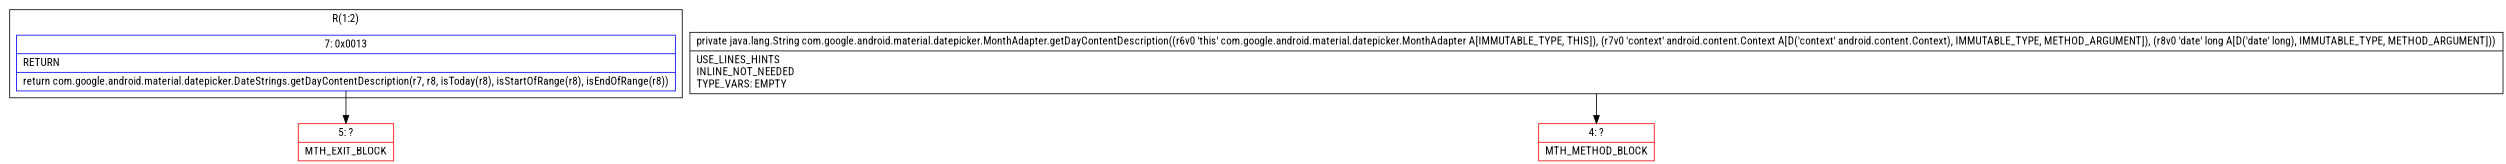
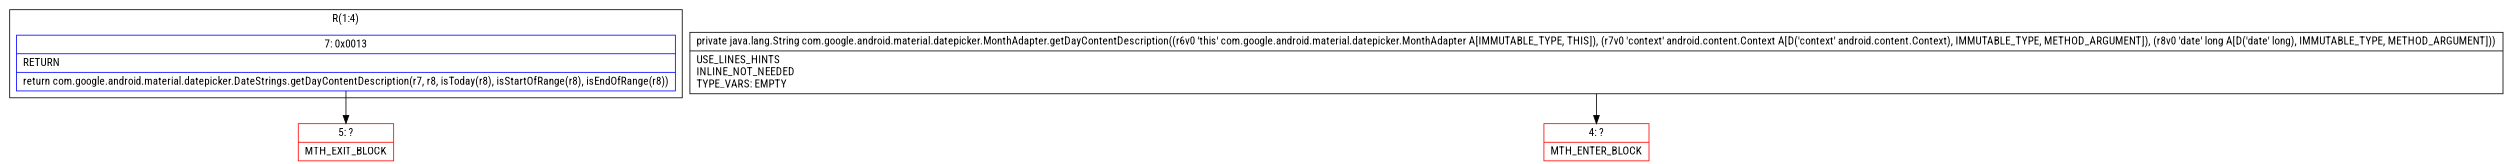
(346, 19) -> (346, 19)
(1596, 151) -> (1596, 151)
